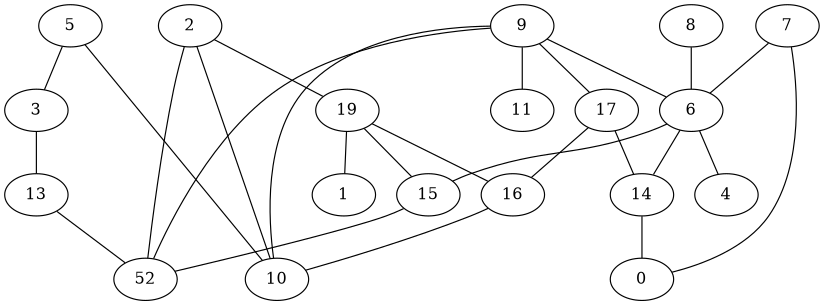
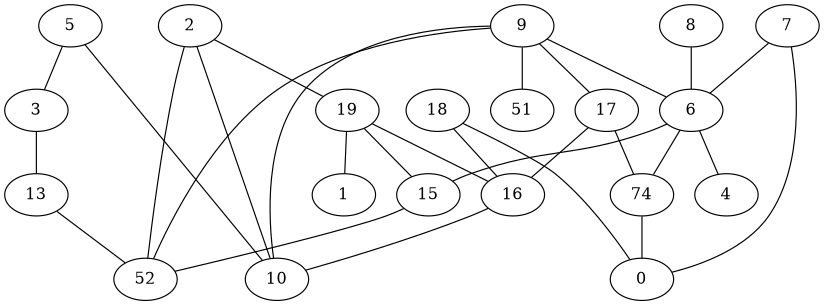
none -> (438, 110)
(522, 110) -> (522, 110)
(642, 195) -> (642, 195)
